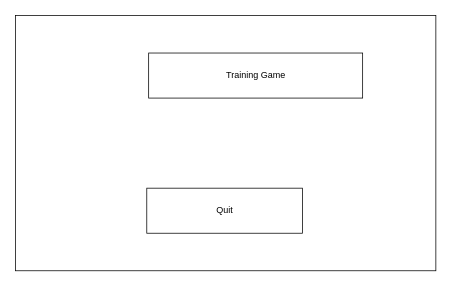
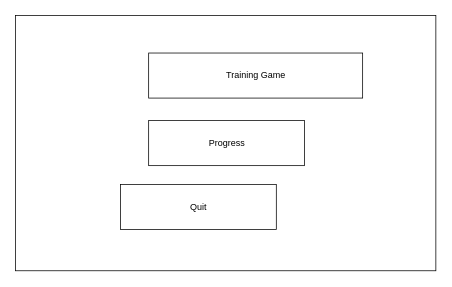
none -> (226, 143)
(224, 210) -> (198, 207)
